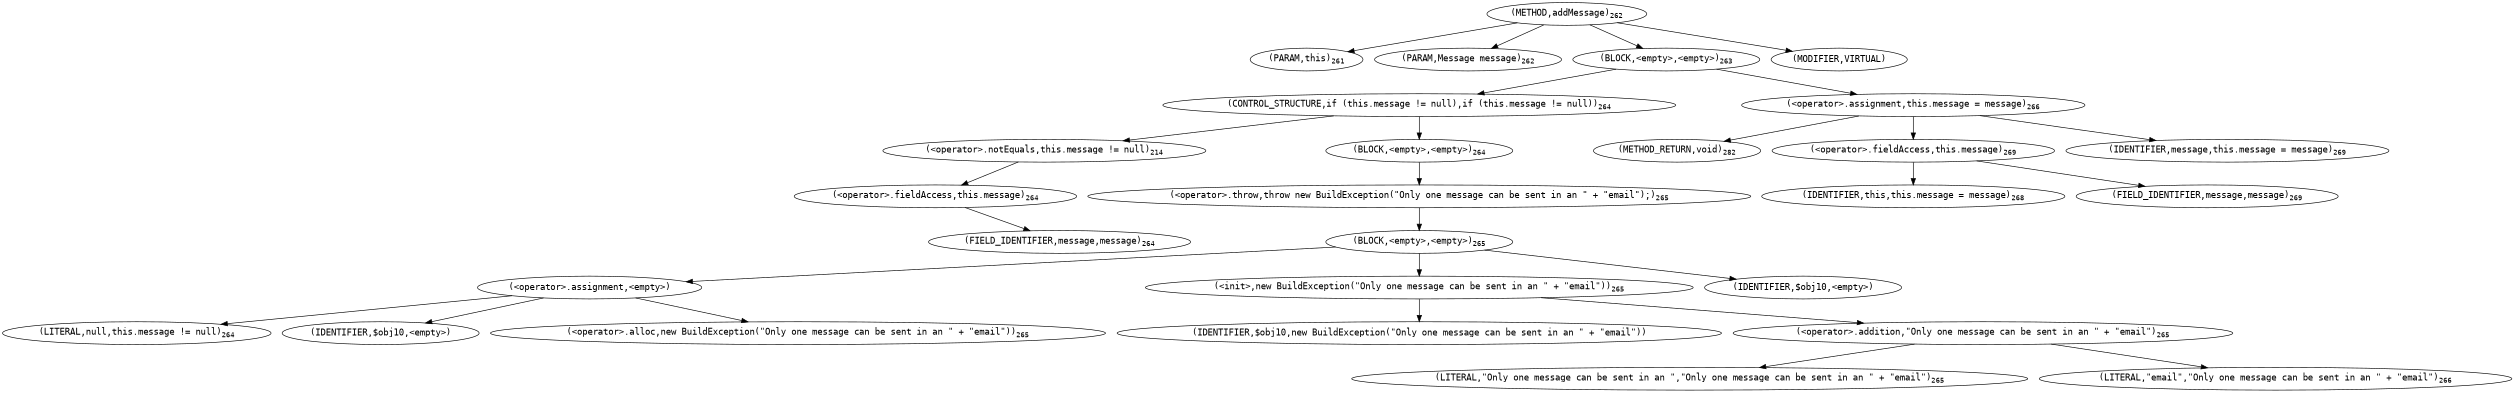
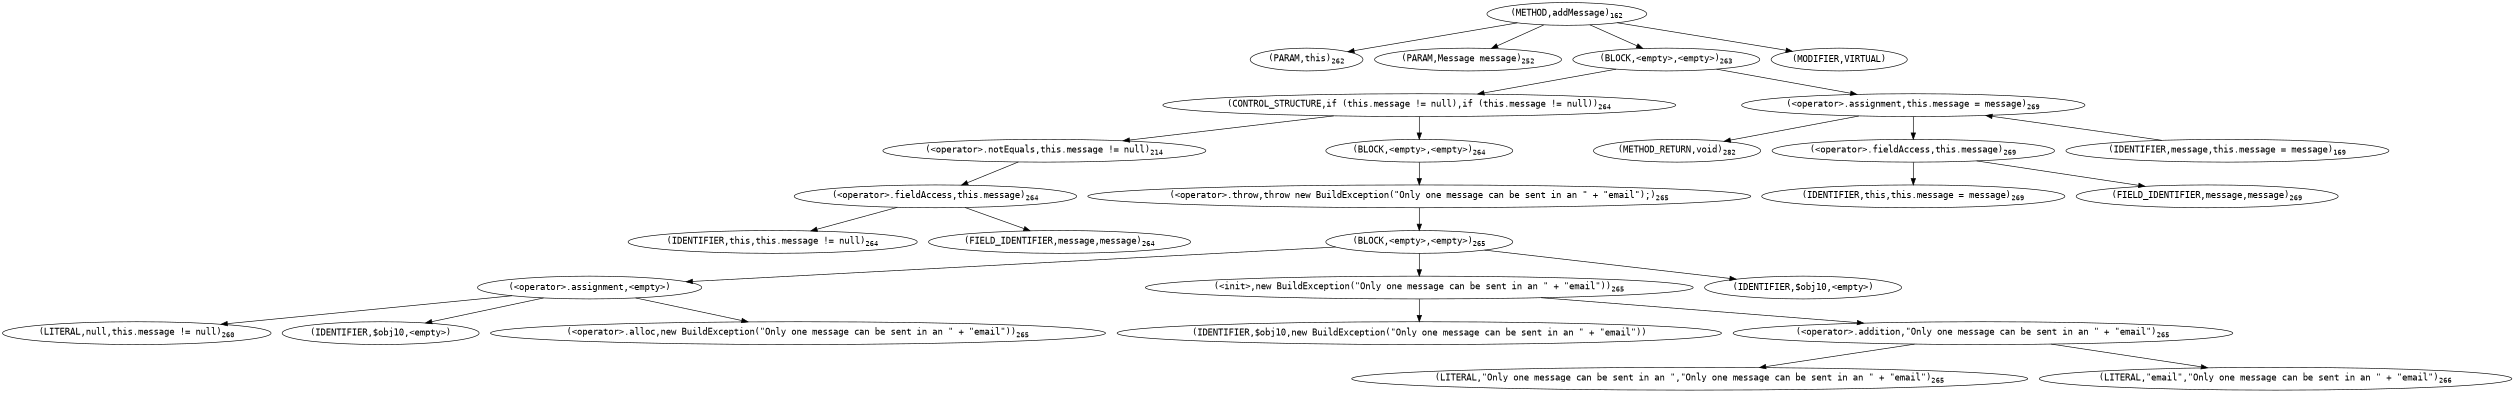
(1617, 13) -> (1617, 13)
(1338, 59) -> (1338, 59)
(1528, 59) -> (1528, 59)
(2034, 104) -> (2034, 104)
(2065, 128) -> (2077, 128)
(2340, 150) -> (2340, 150)
(2018, 195) -> (2018, 195)
none -> (773, 242)
(228, 332) -> (228, 332)
